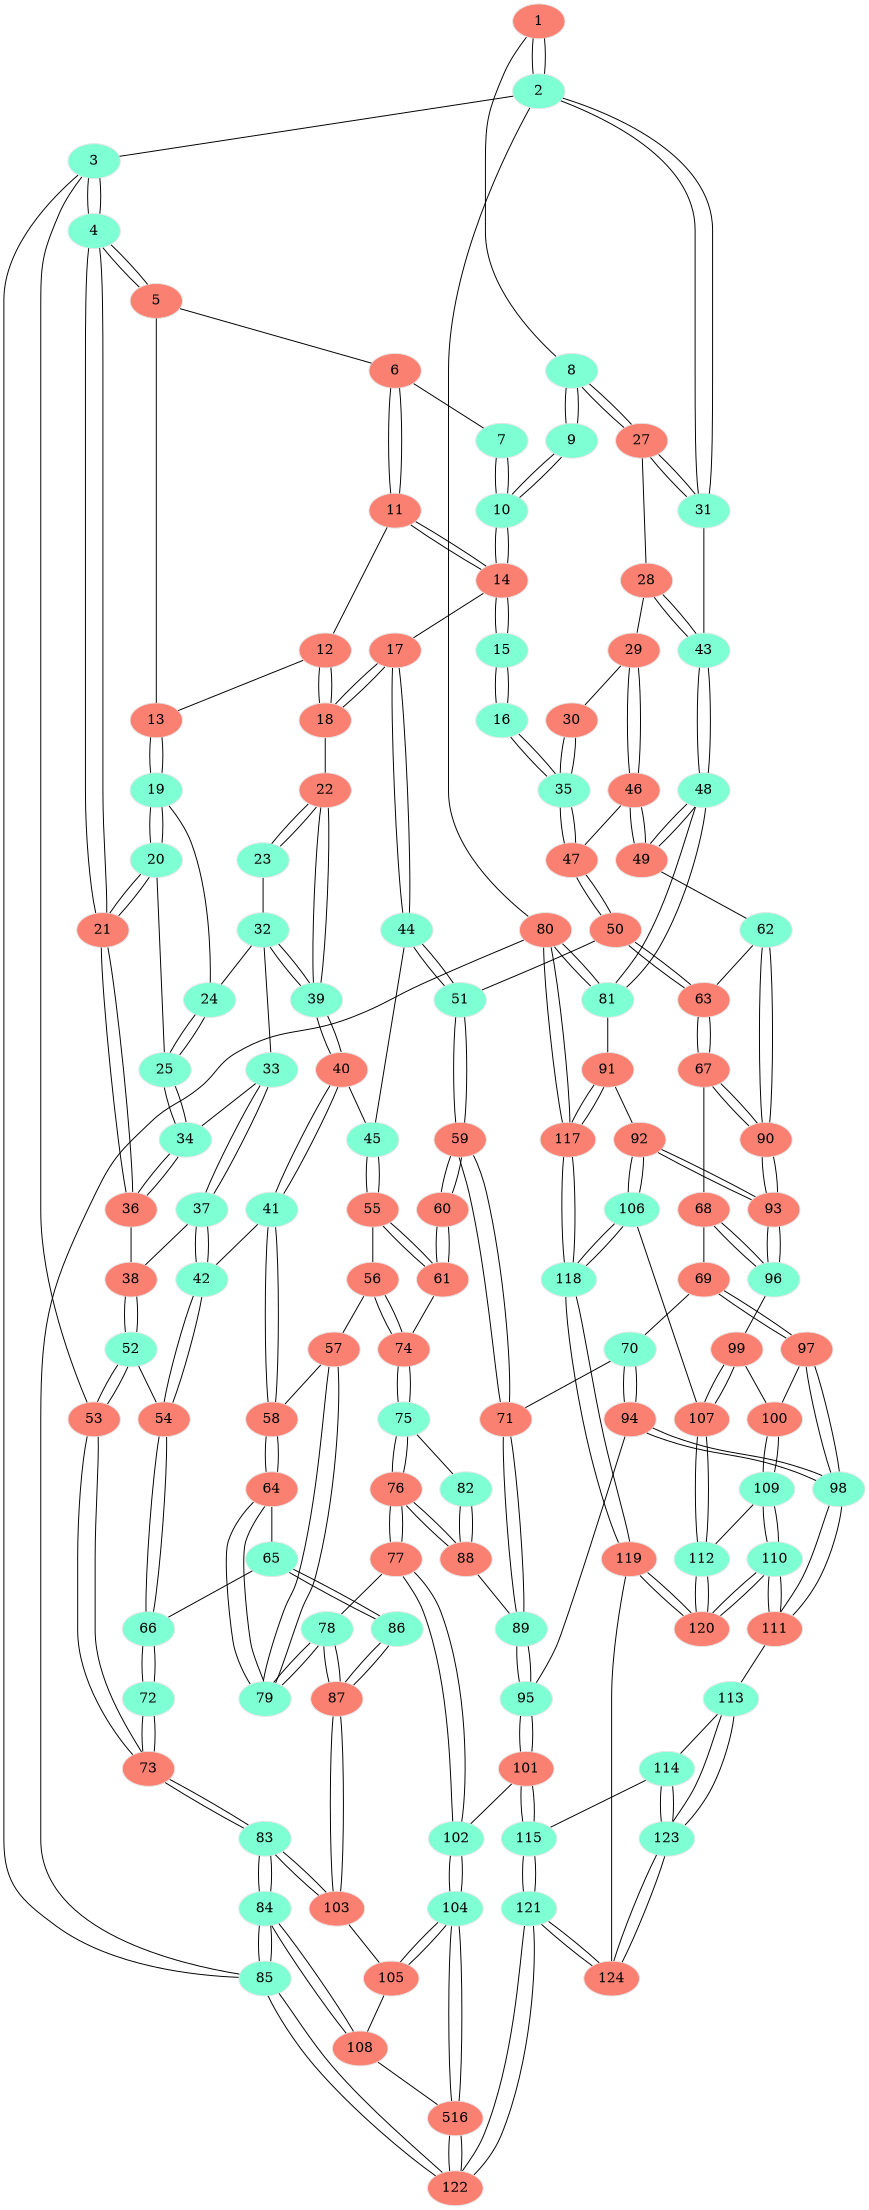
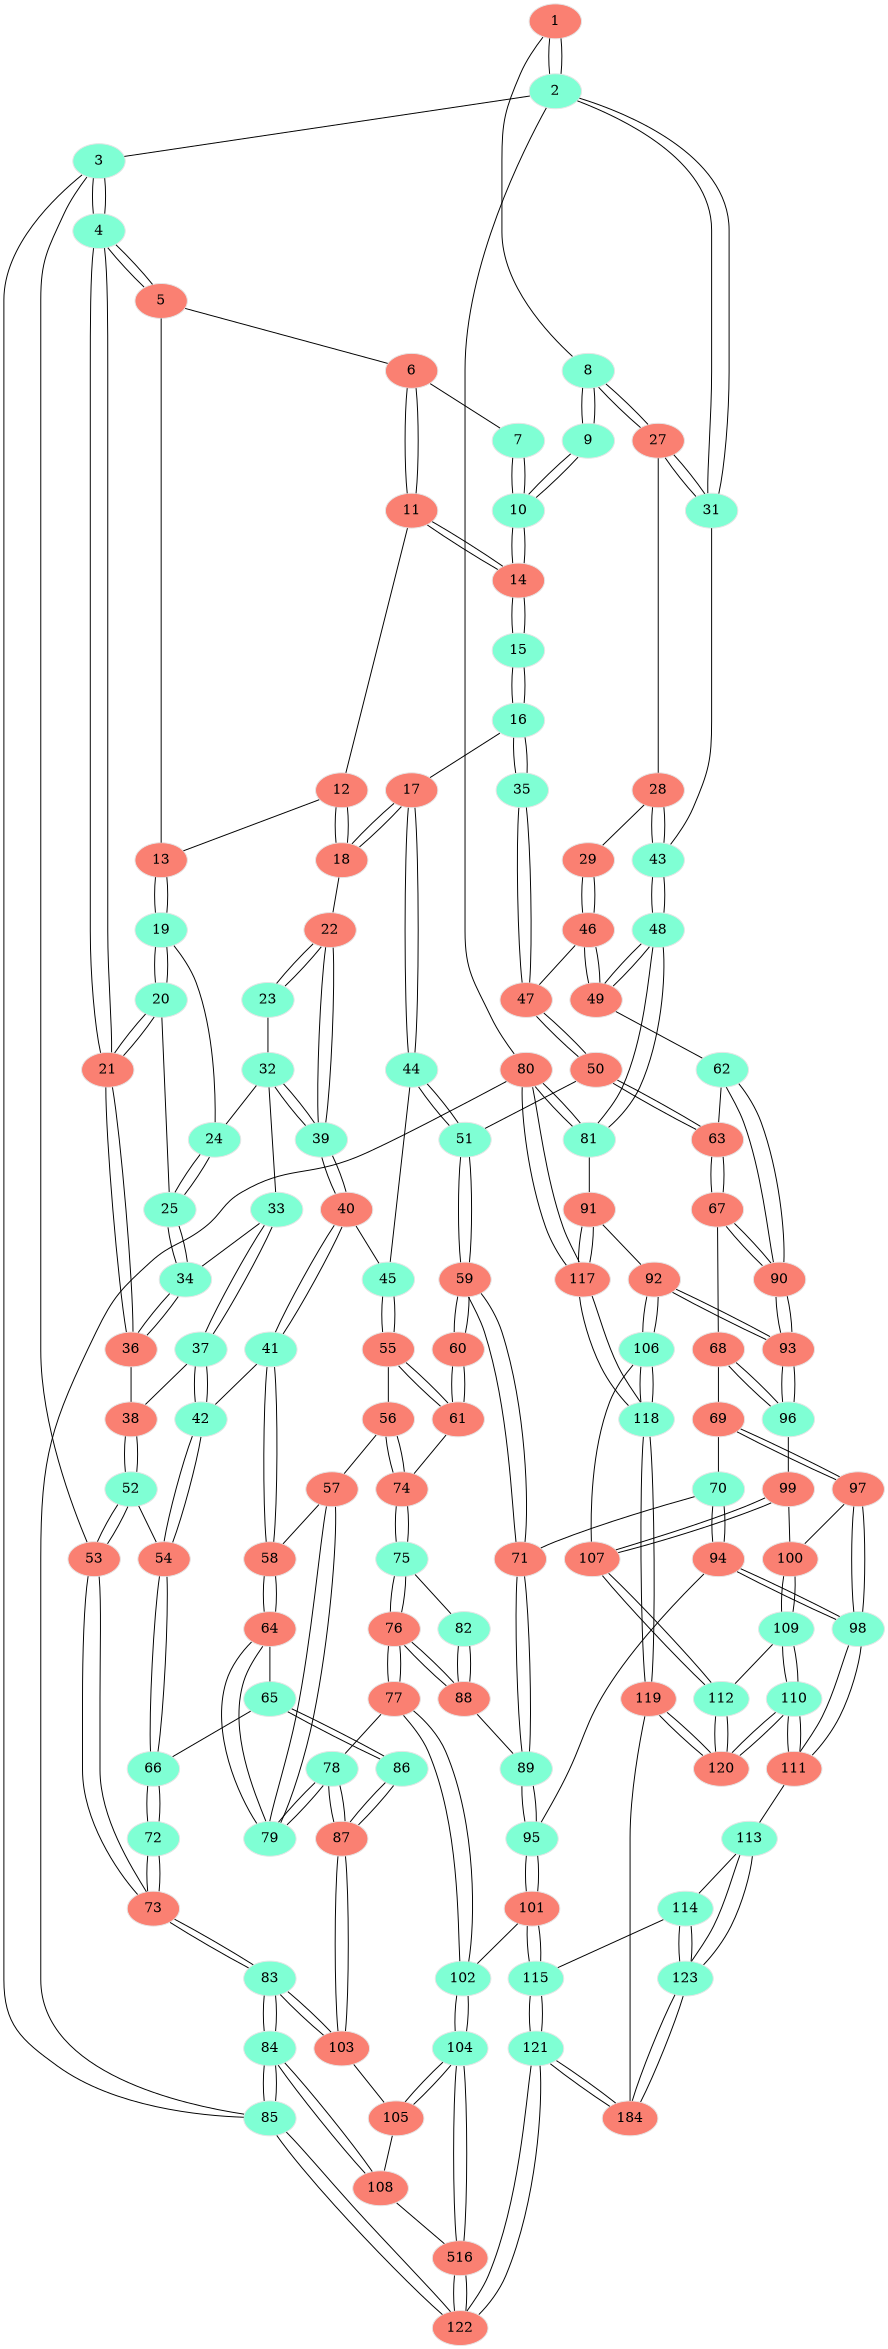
(455, 611) -> (472, 751)
(572, 720) -> none
(612, 1979) -> (630, 2118)
